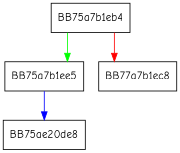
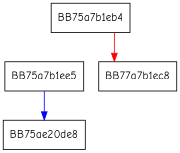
(67, 43) -> none
